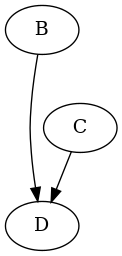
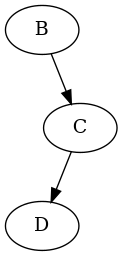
(30, 121) -> (59, 73)
